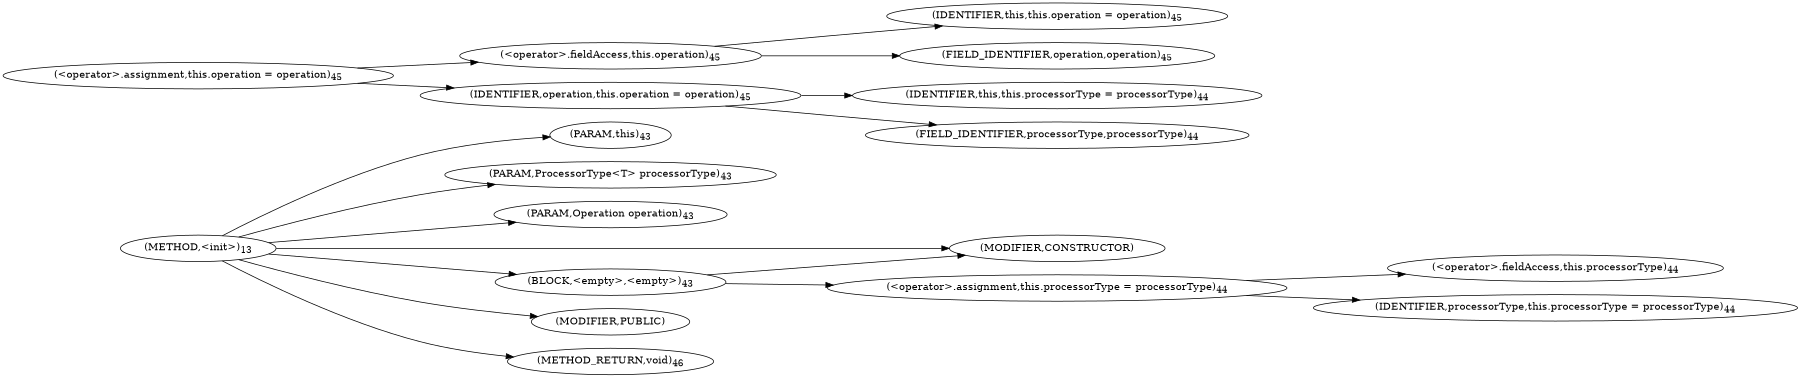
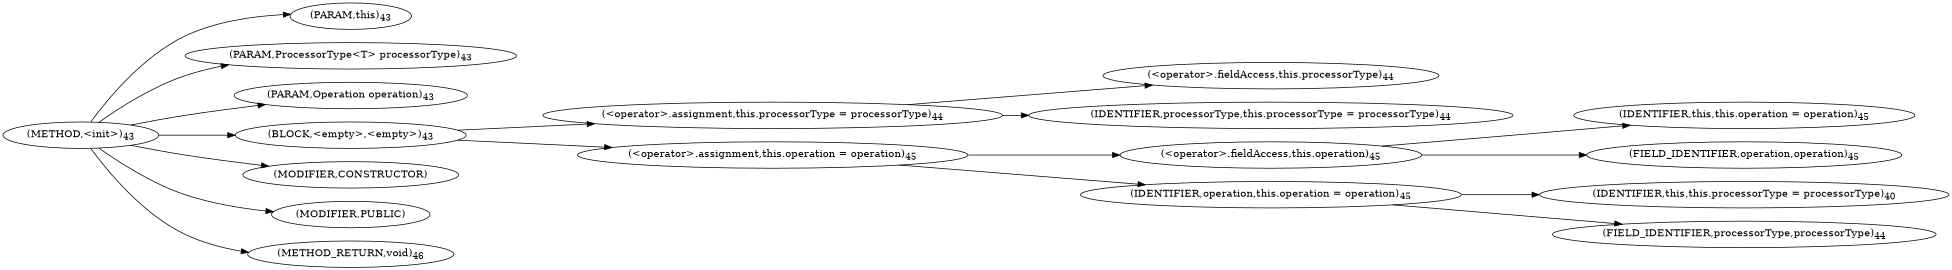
(1203, 94) -> (1890, 194)
(246, 247) -> (129, 134)
(833, 265) -> (531, 144)
